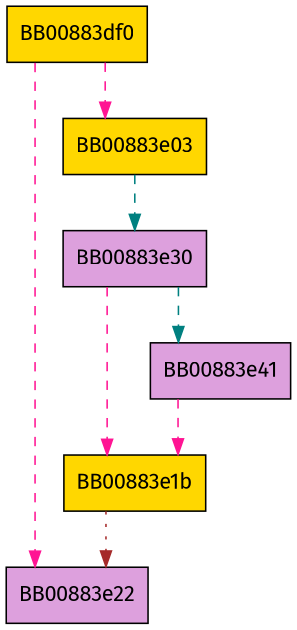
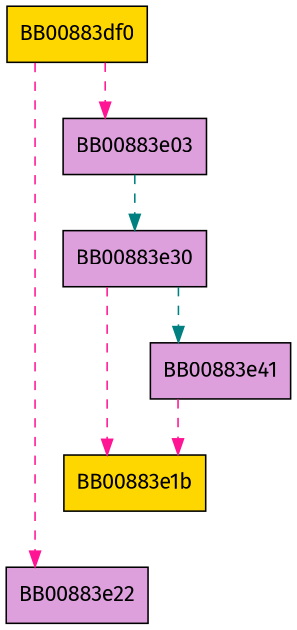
(135, 146) -> (135, 146)
(106, 531) -> none
